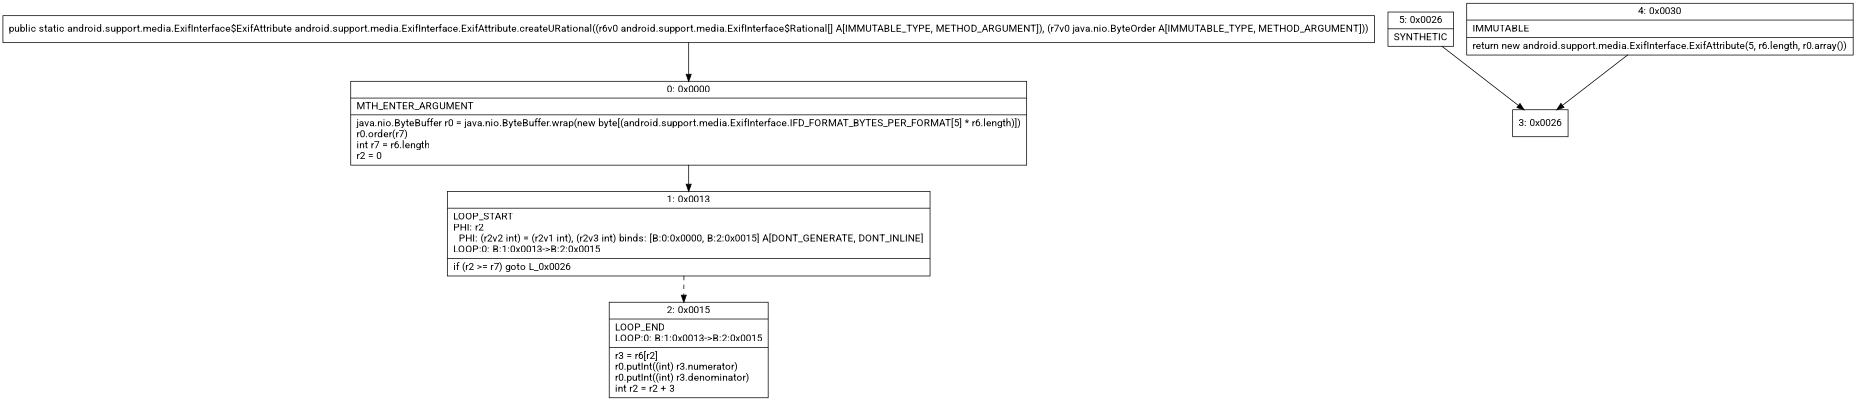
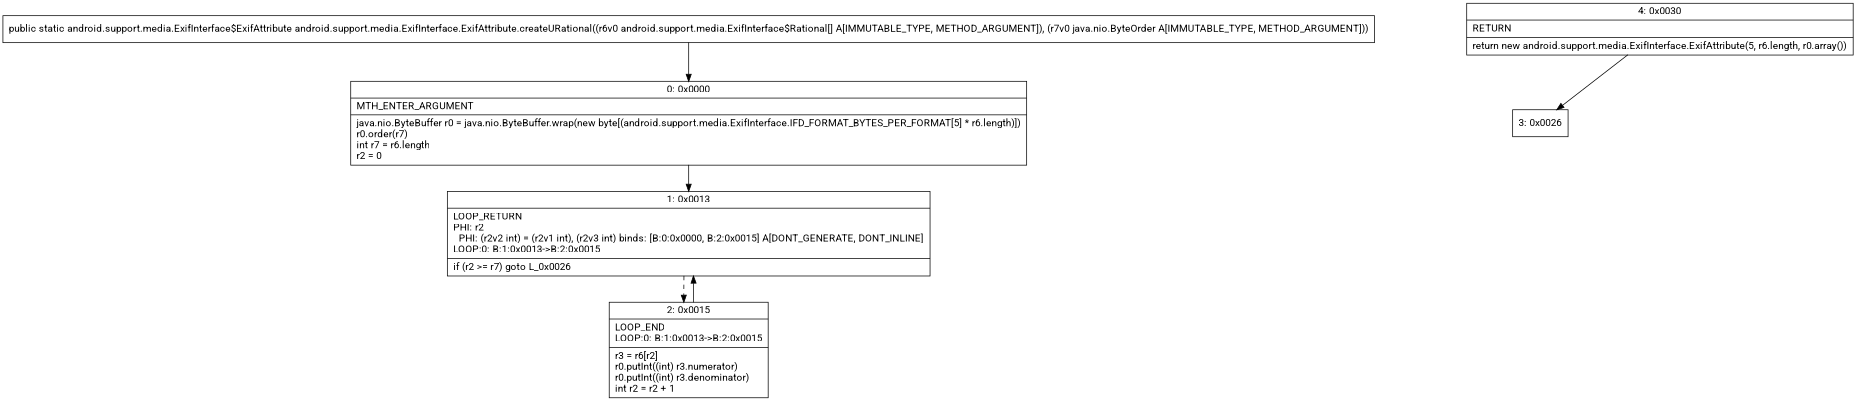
(1501, 28) -> (1492, 28)
(1421, 29) -> none
(483, 217) -> (488, 217)
none -> (694, 293)
(645, 389) -> (645, 389)
